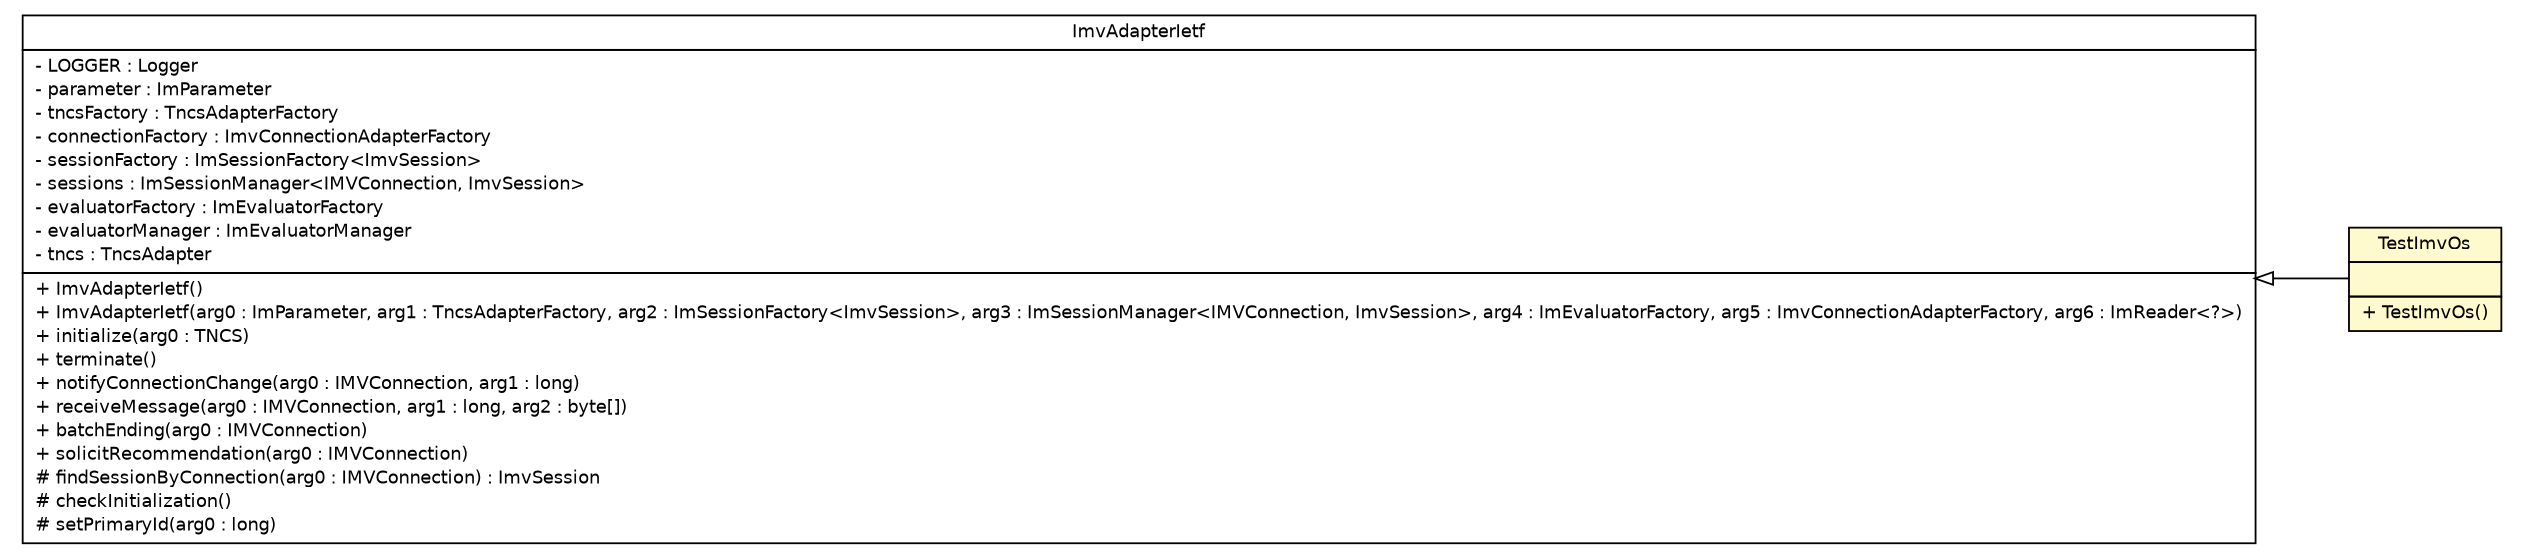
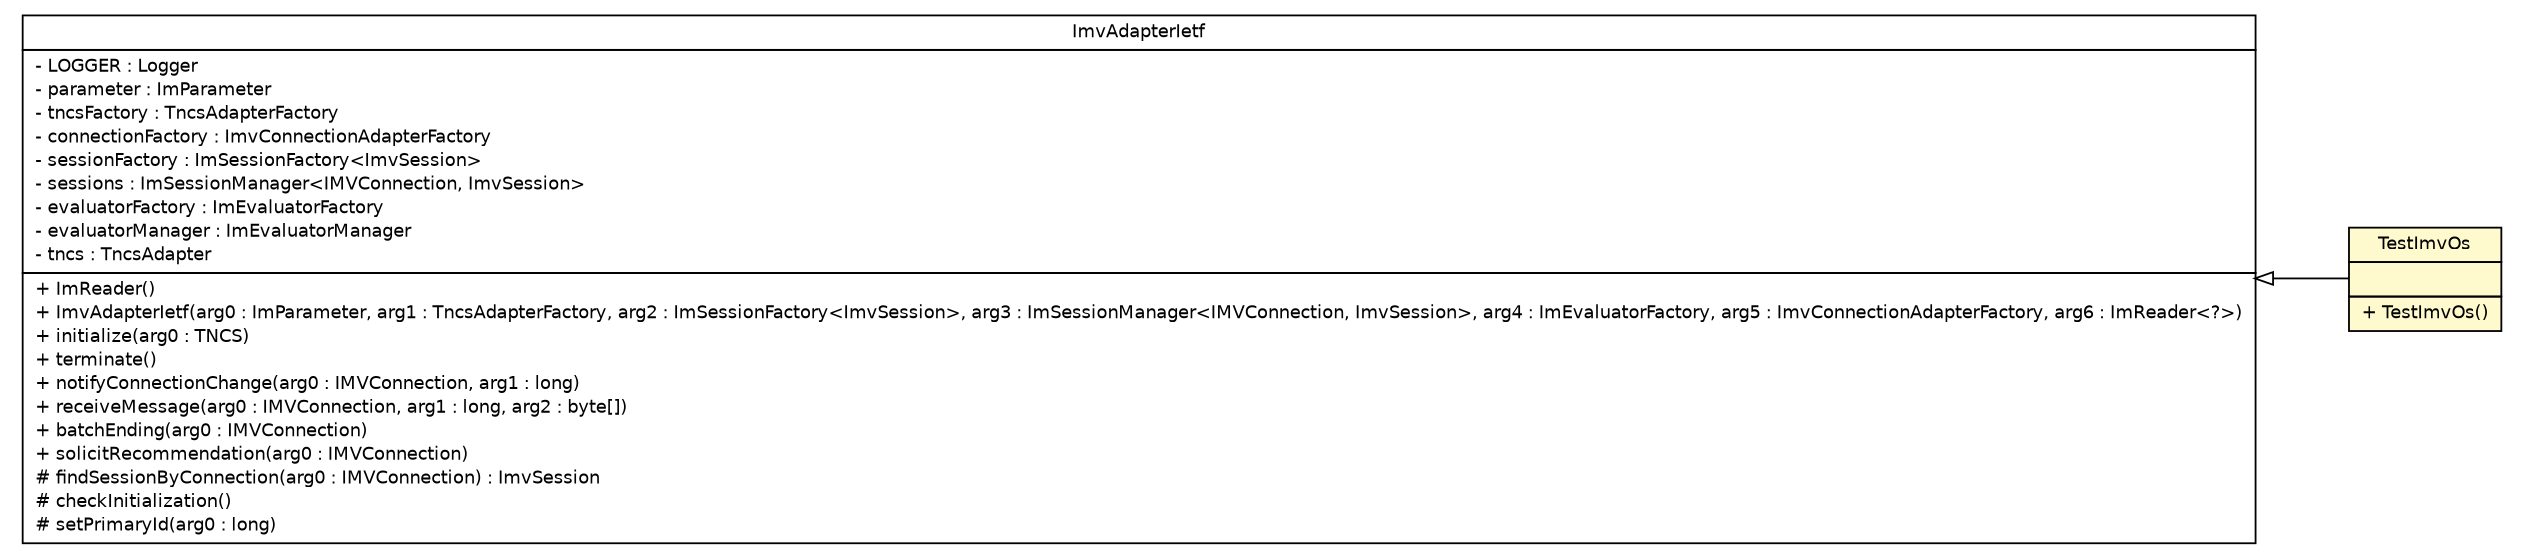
(120, 289) -> (96, 289)
